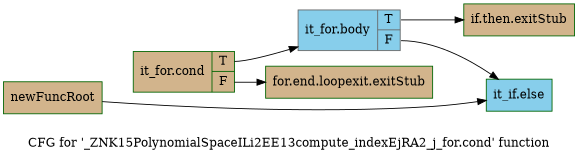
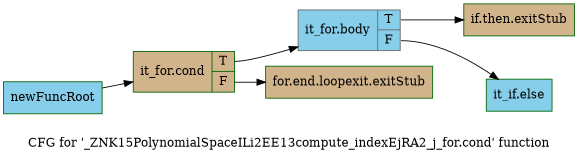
(53, 98) -> (53, 98)
(290, 110) -> (113, 86)
